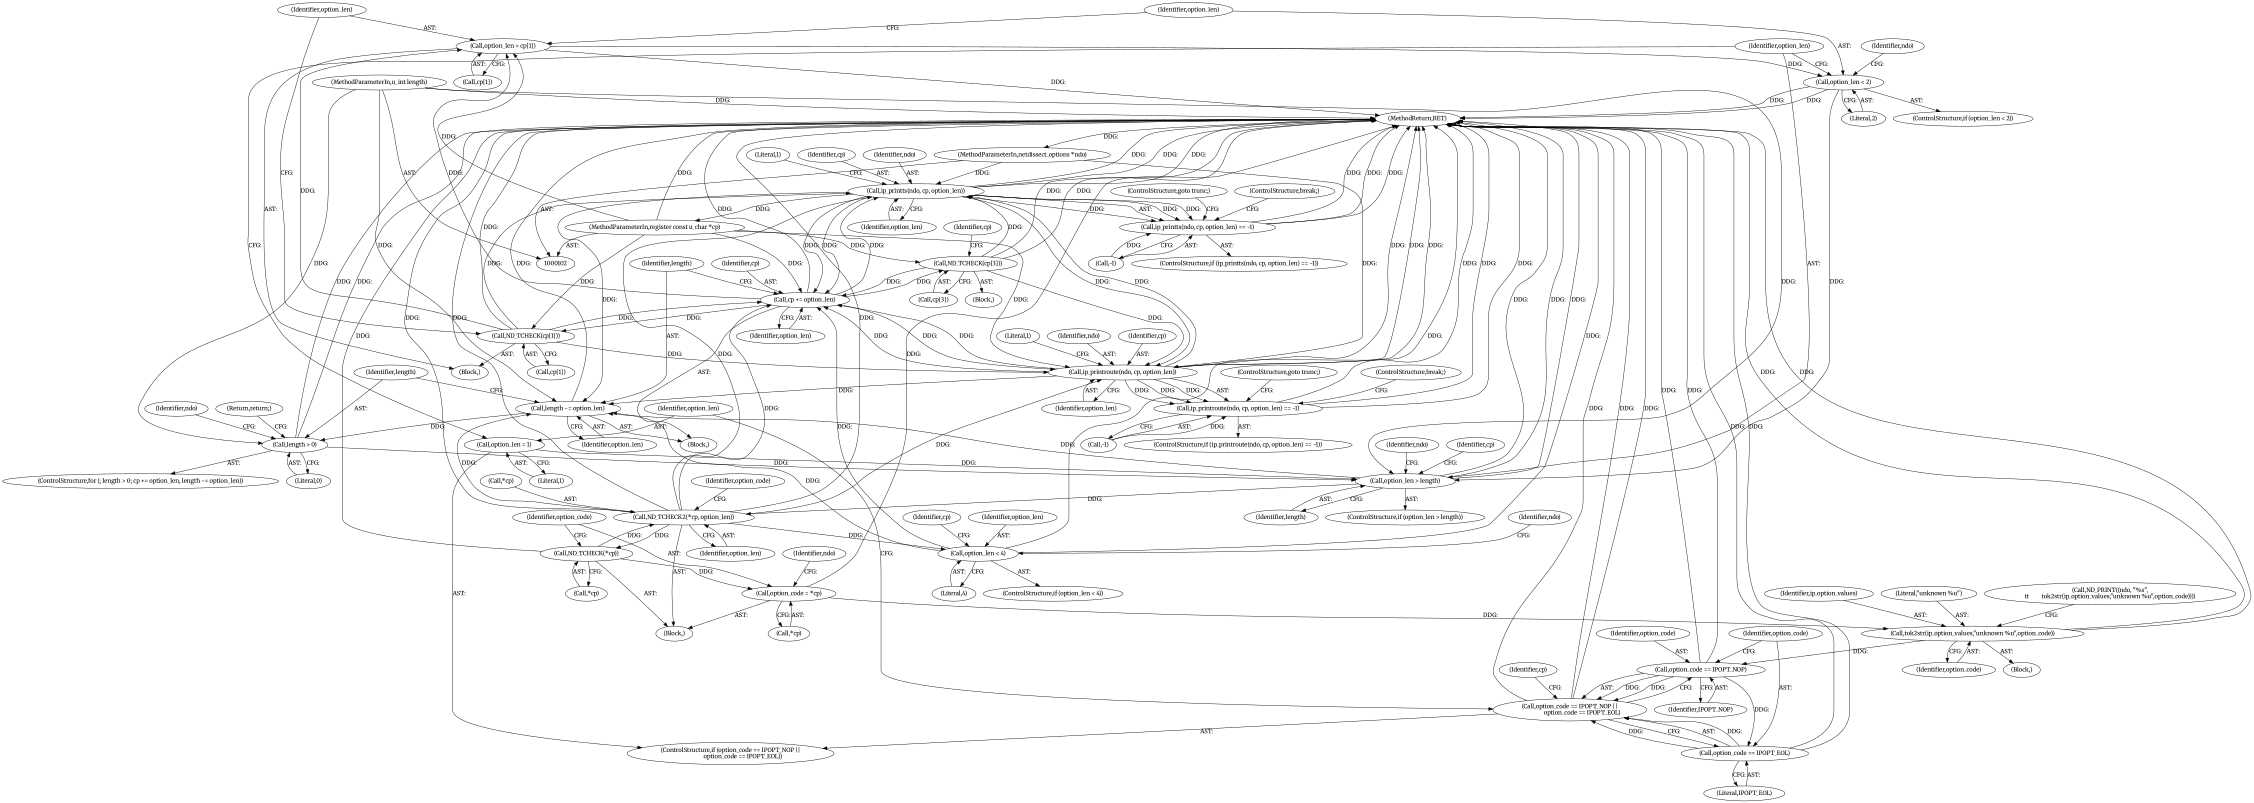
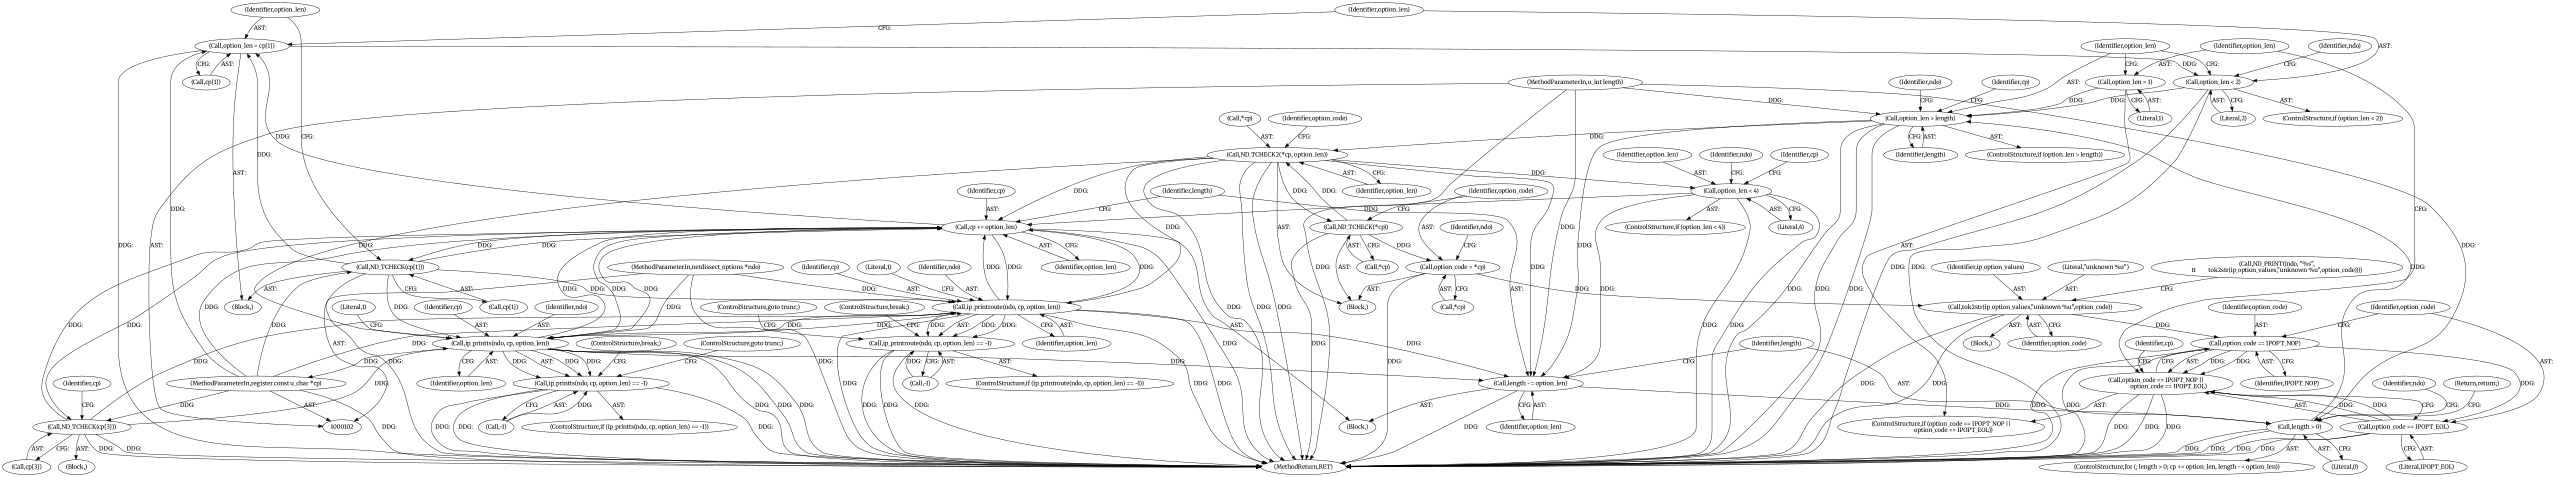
(1170, 128) -> (883, 455)
